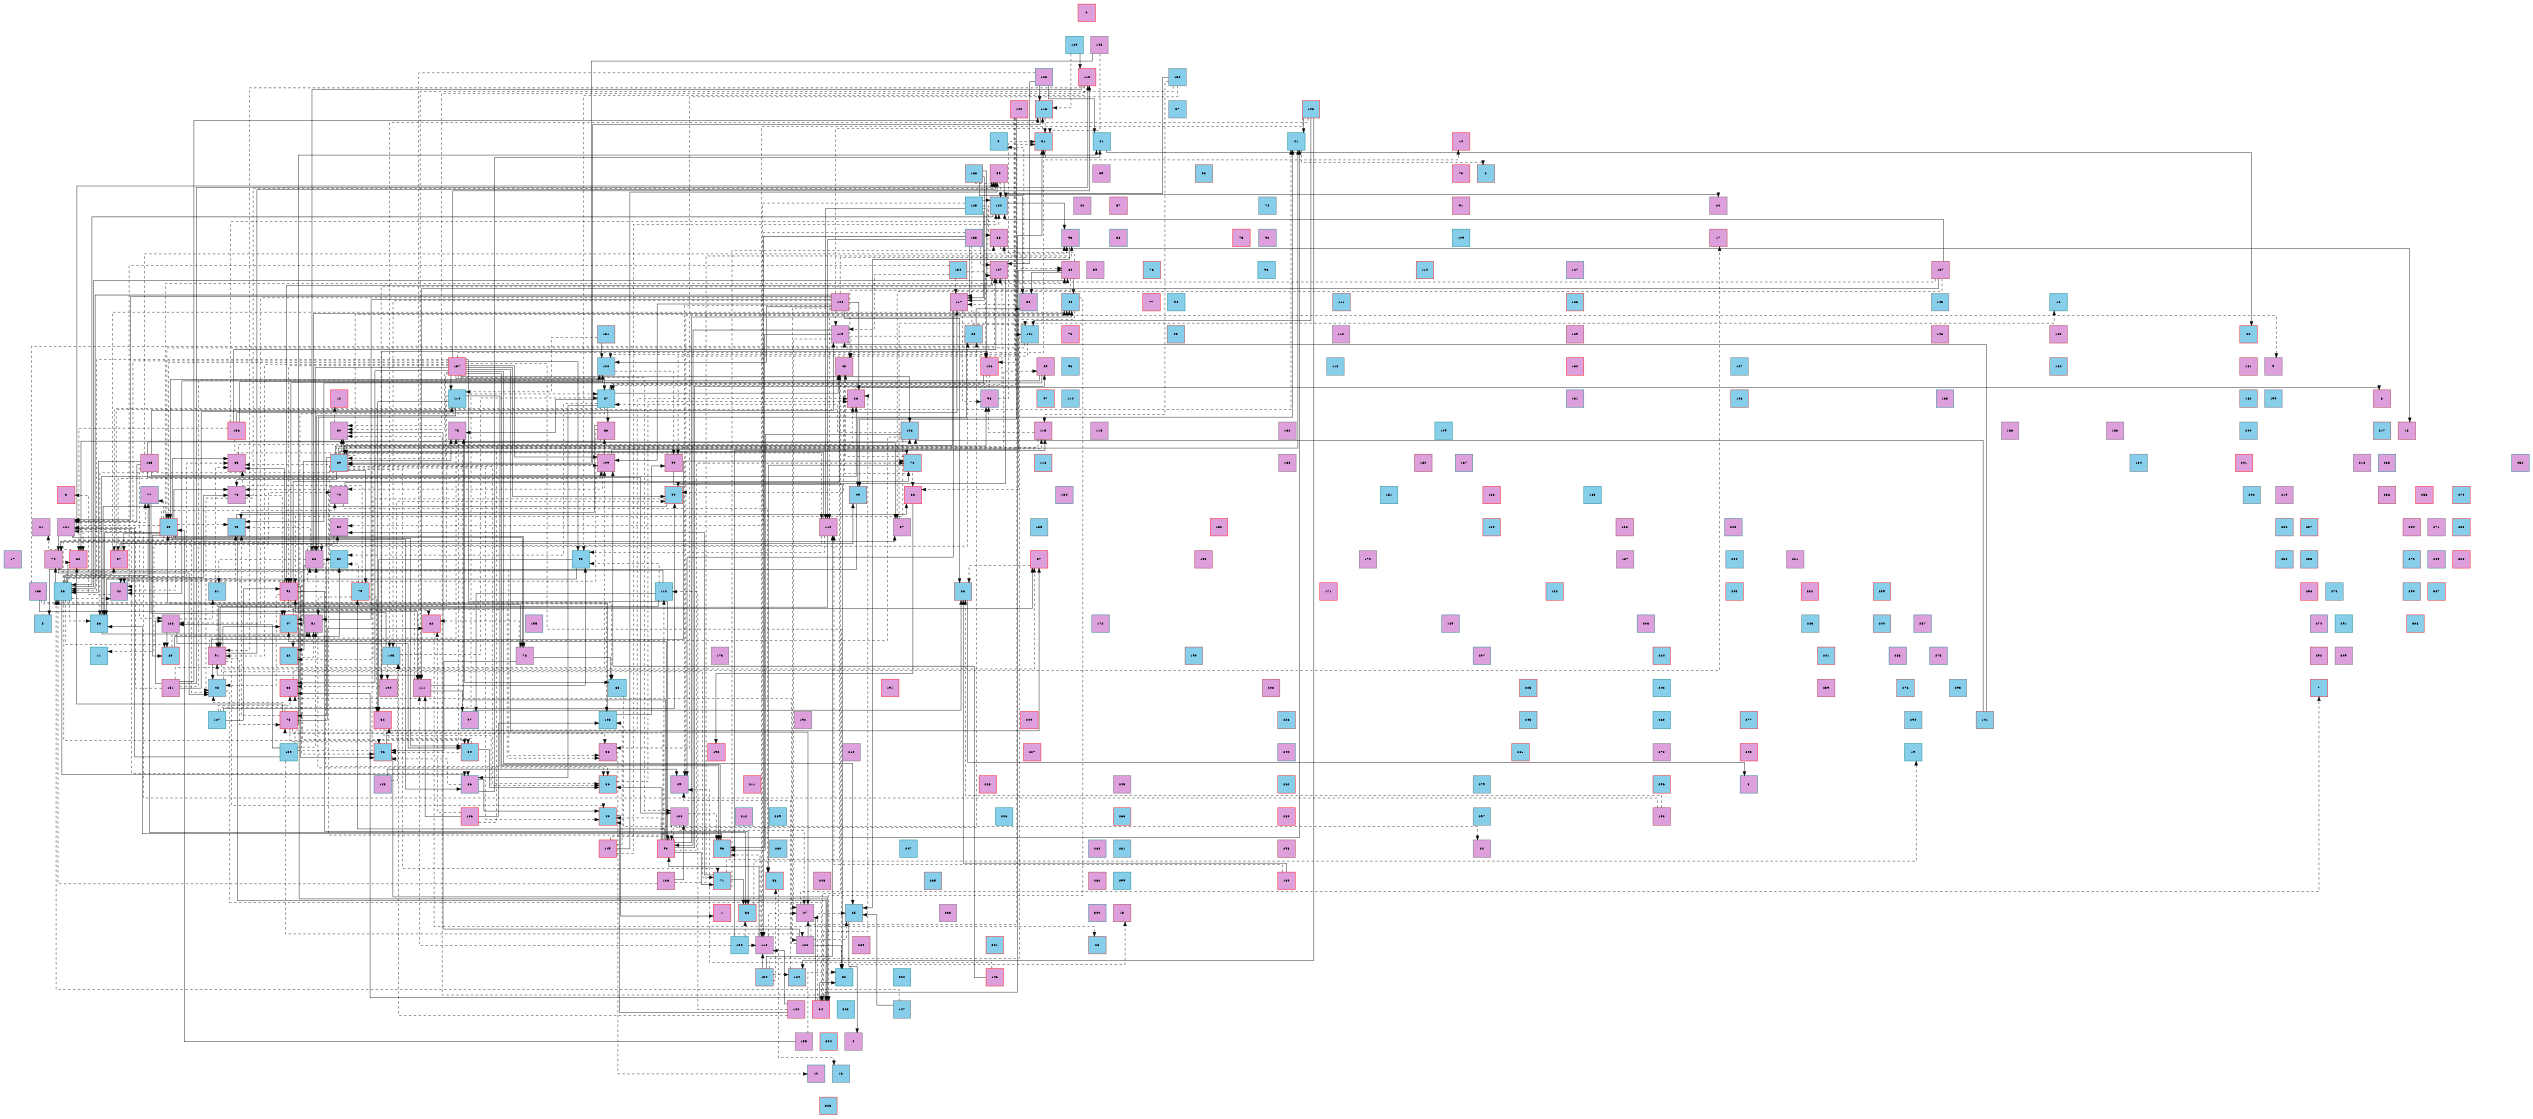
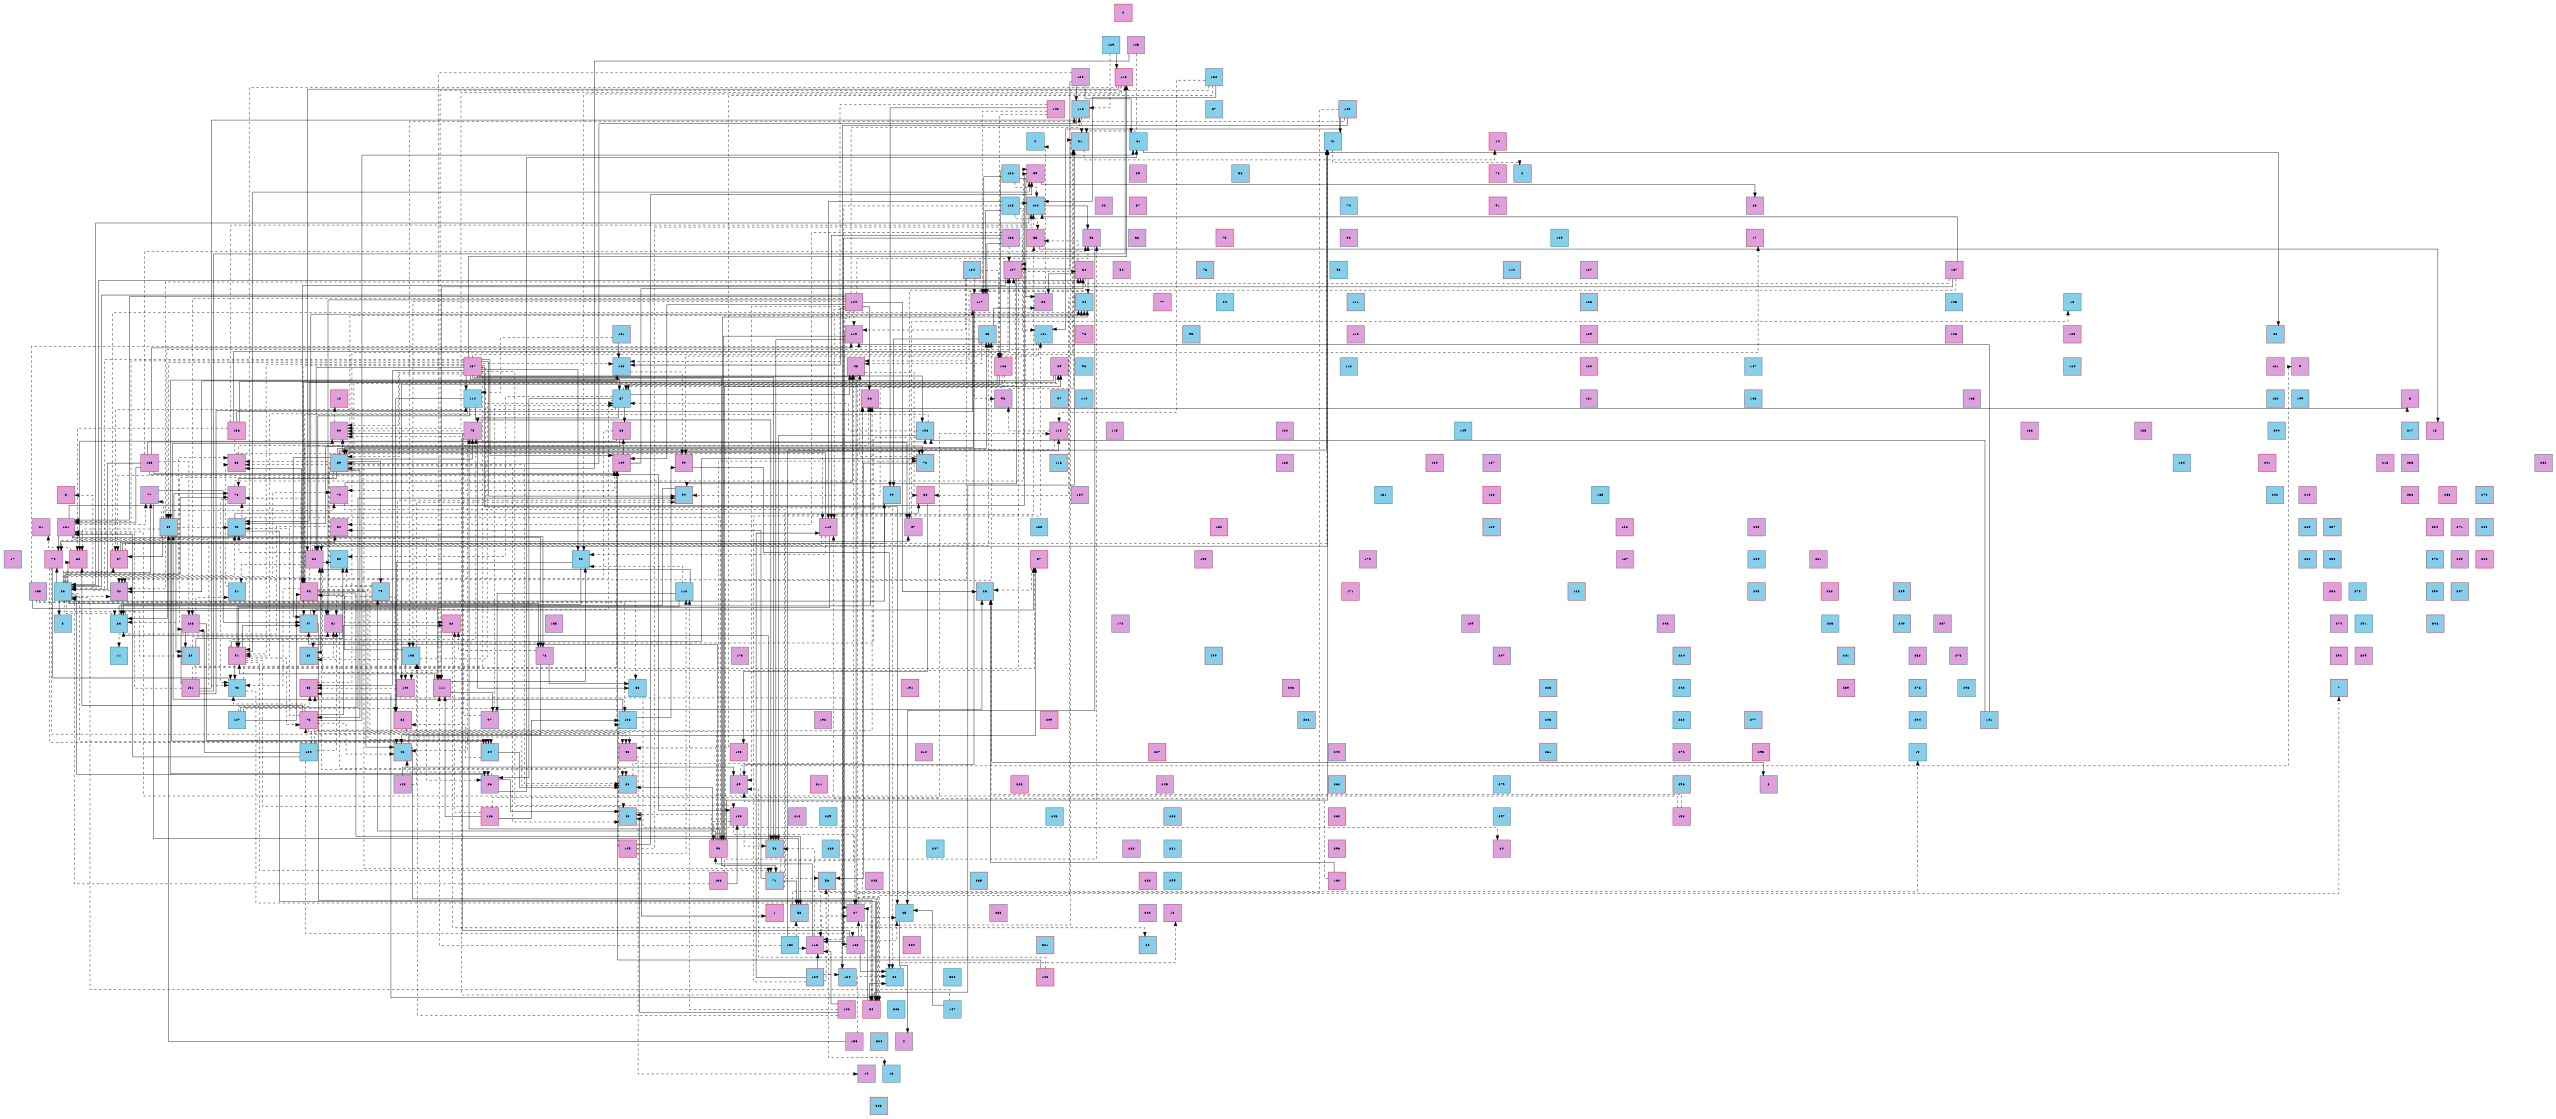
(674, 446) -> (710, 448)
(174, 459) -> (215, 444)
